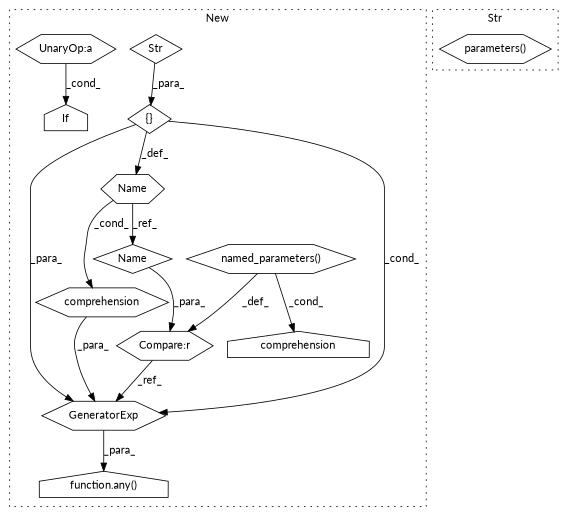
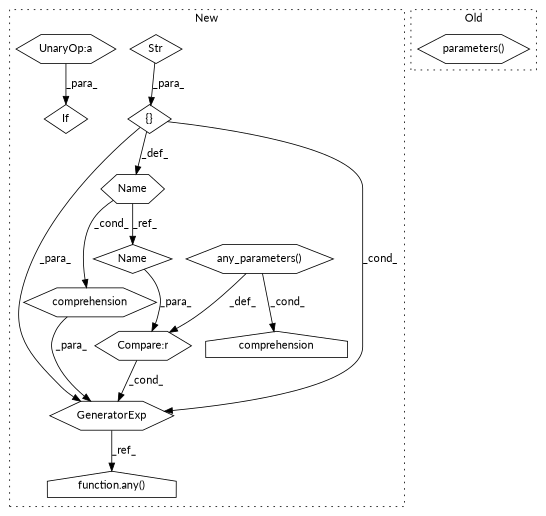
(495, 19) -> (474, 19)
(84, 84) -> (82, 84)
(66, 119) -> (66, 119)
(271, 259) -> (260, 259)
(150, 381) -> (146, 381)
(120, 451) -> (124, 451)
